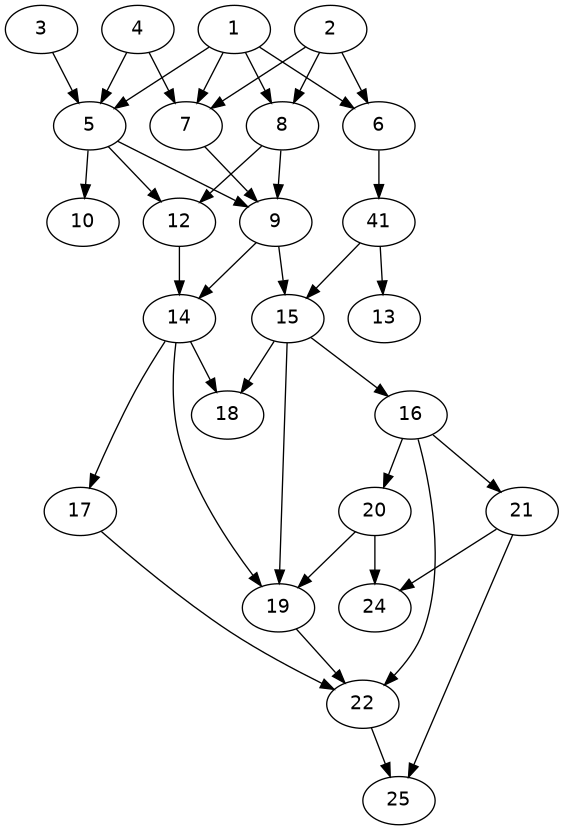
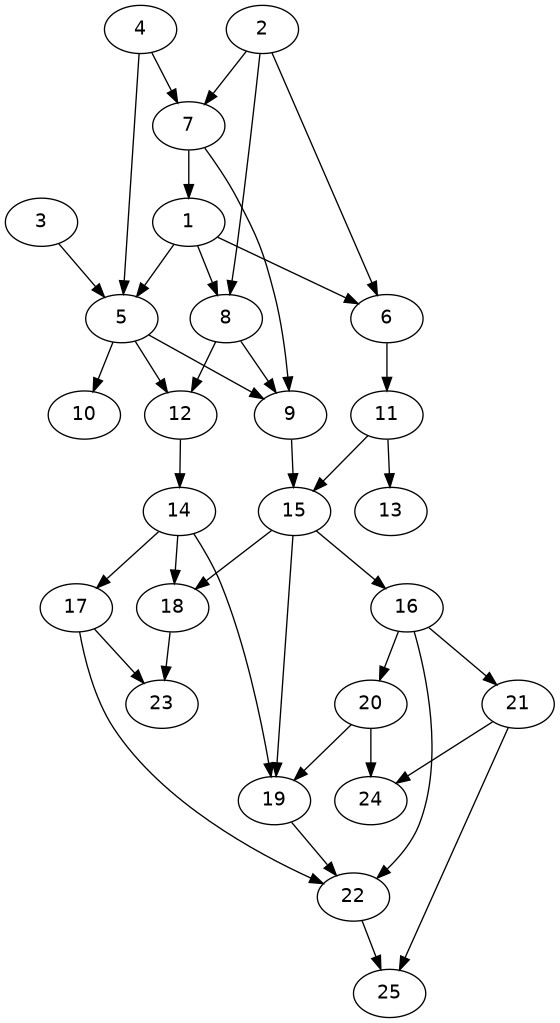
(213, 72) -> (189, 167)
(379, 222) -> (387, 415)
(233, 266) -> none
none -> (162, 704)
